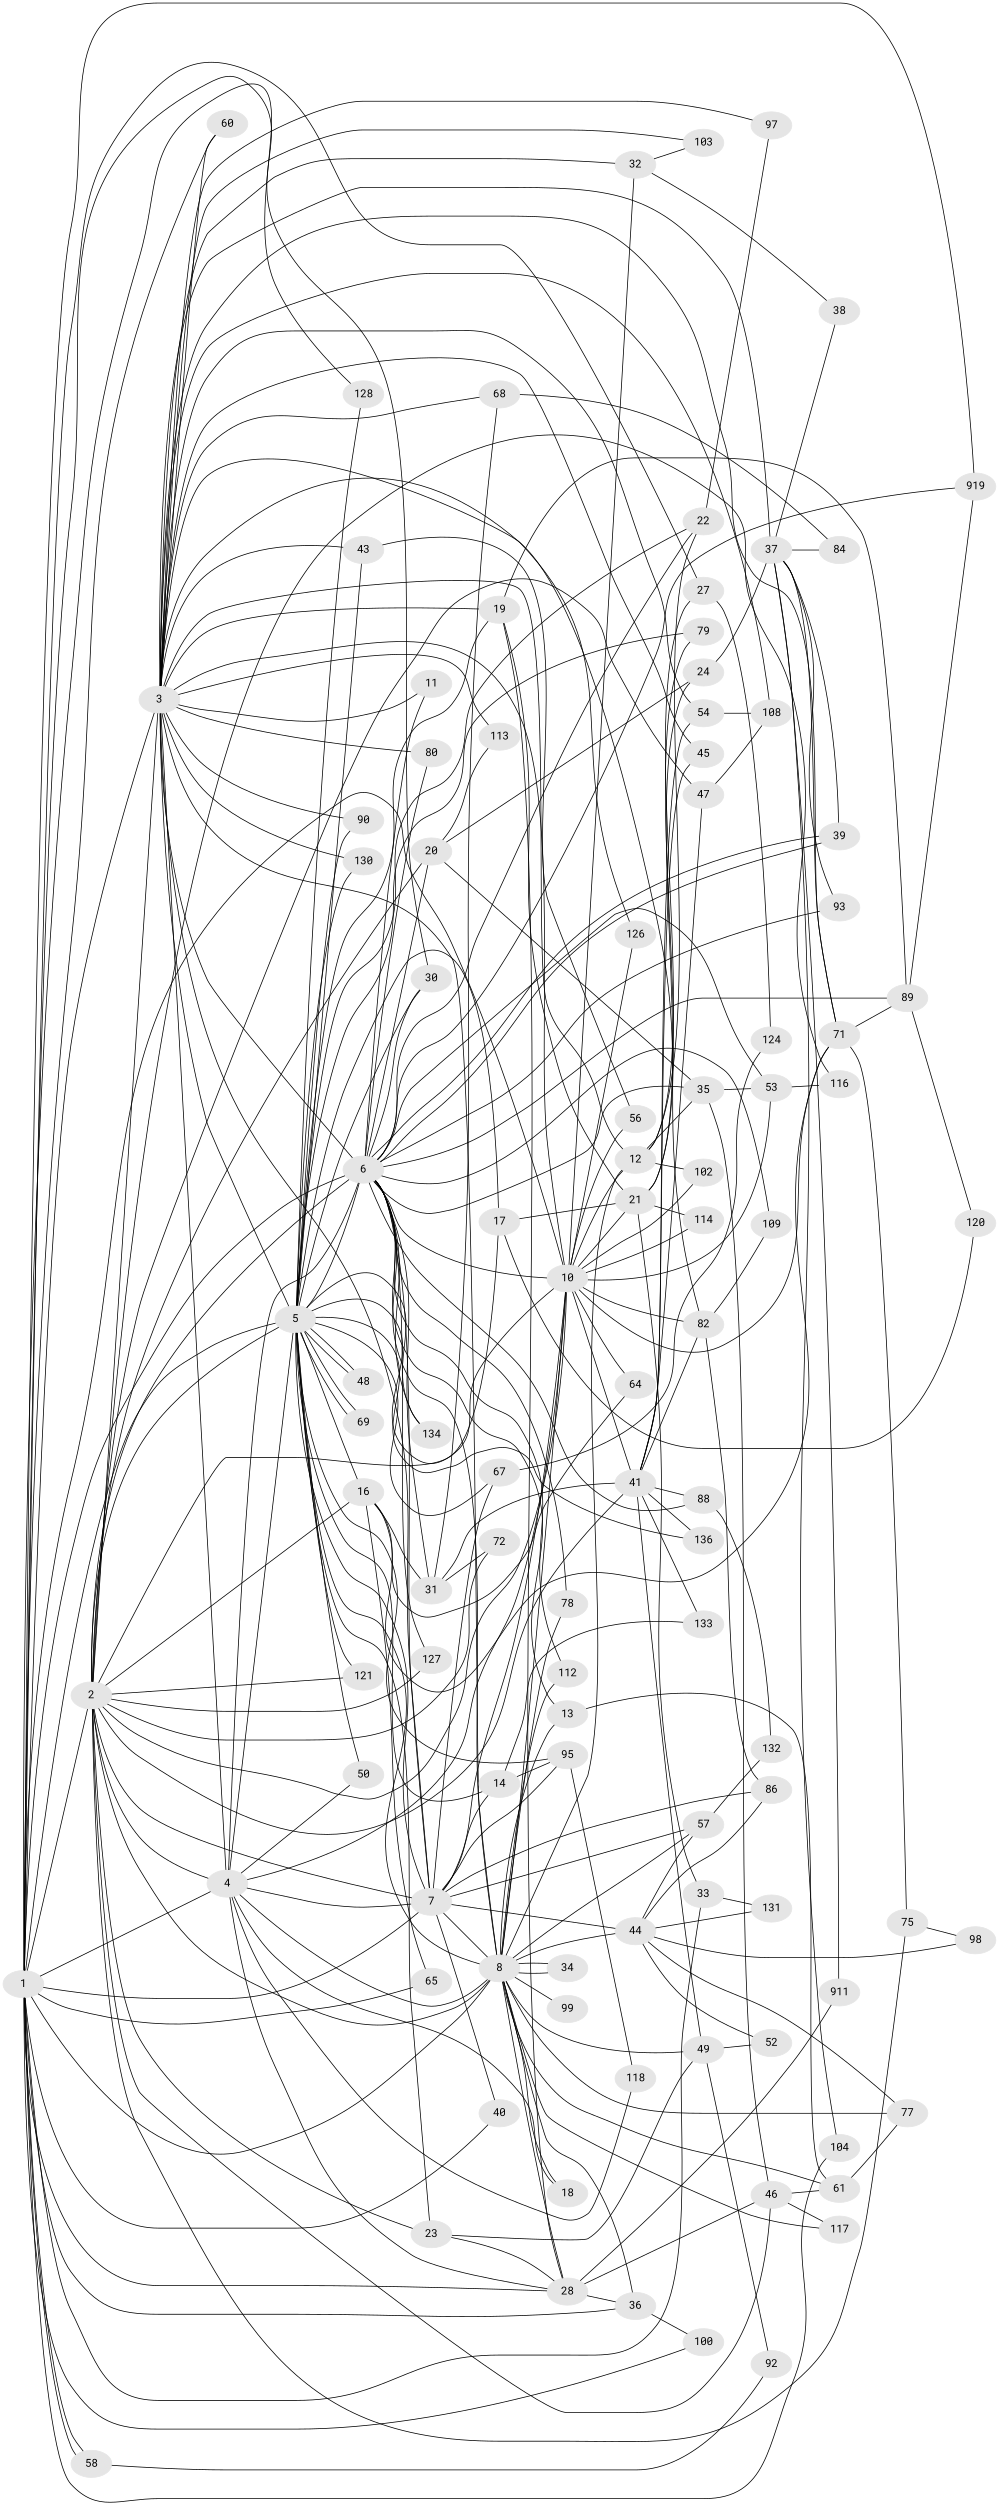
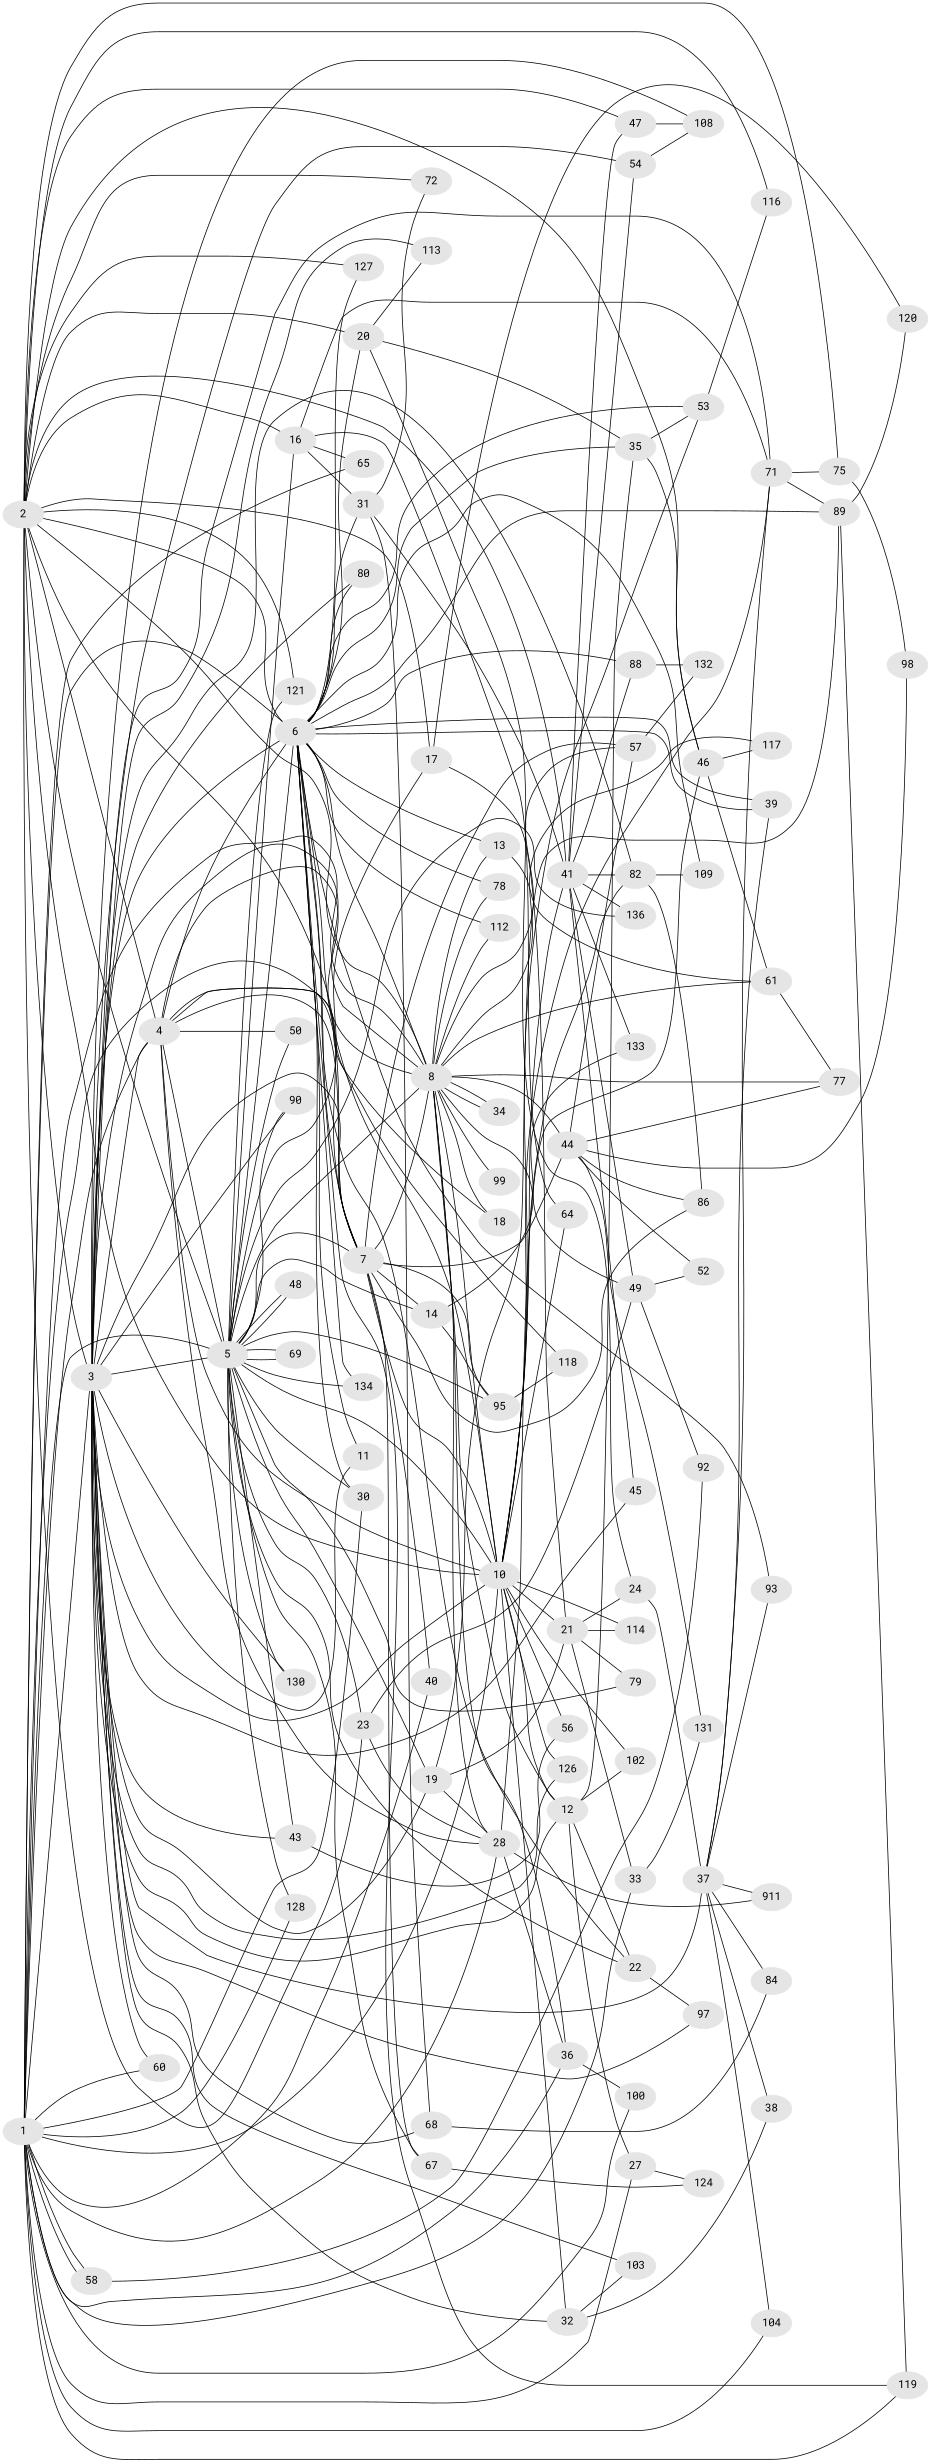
(975, 487) -> (907, 2385)
(57, 1840) -> none
